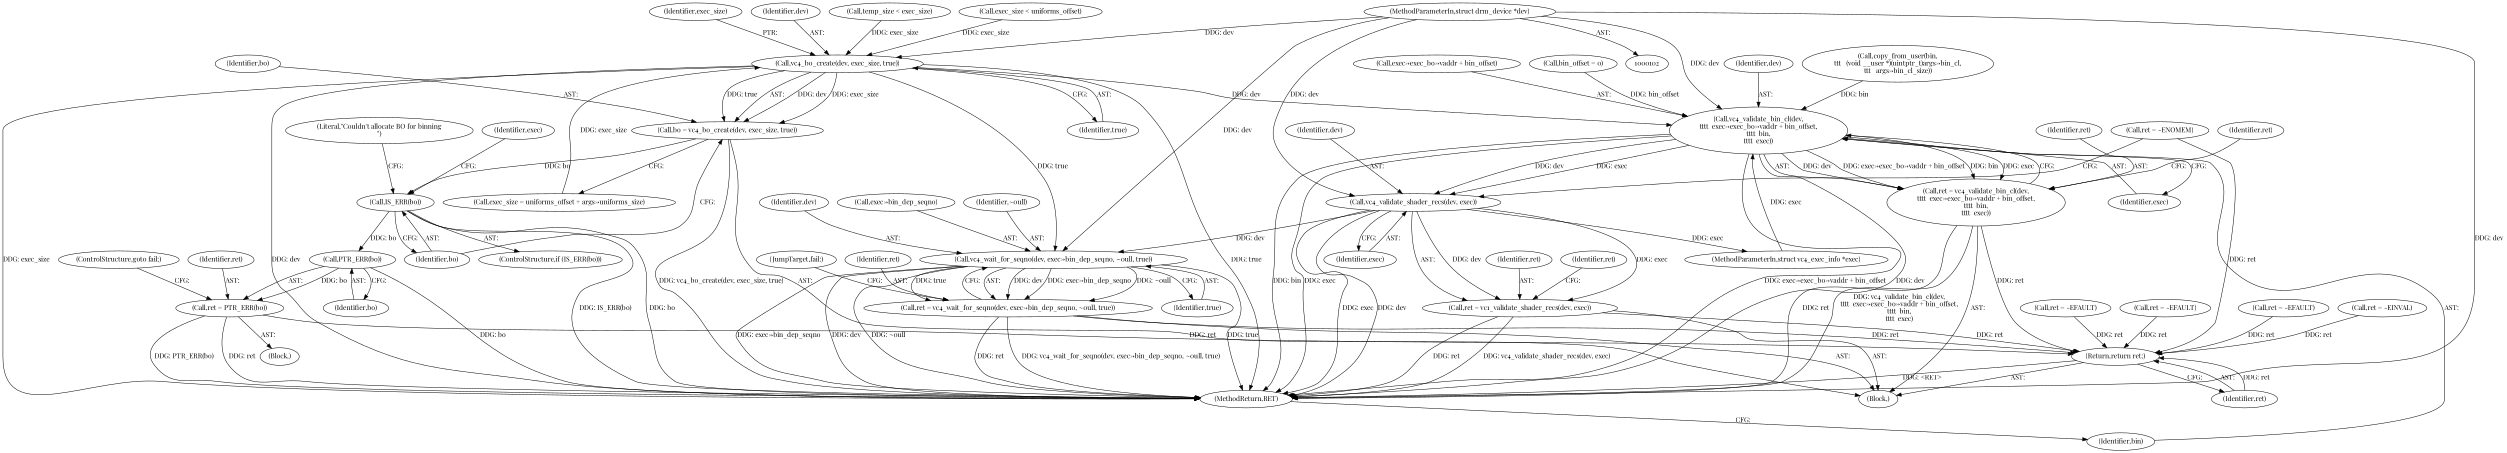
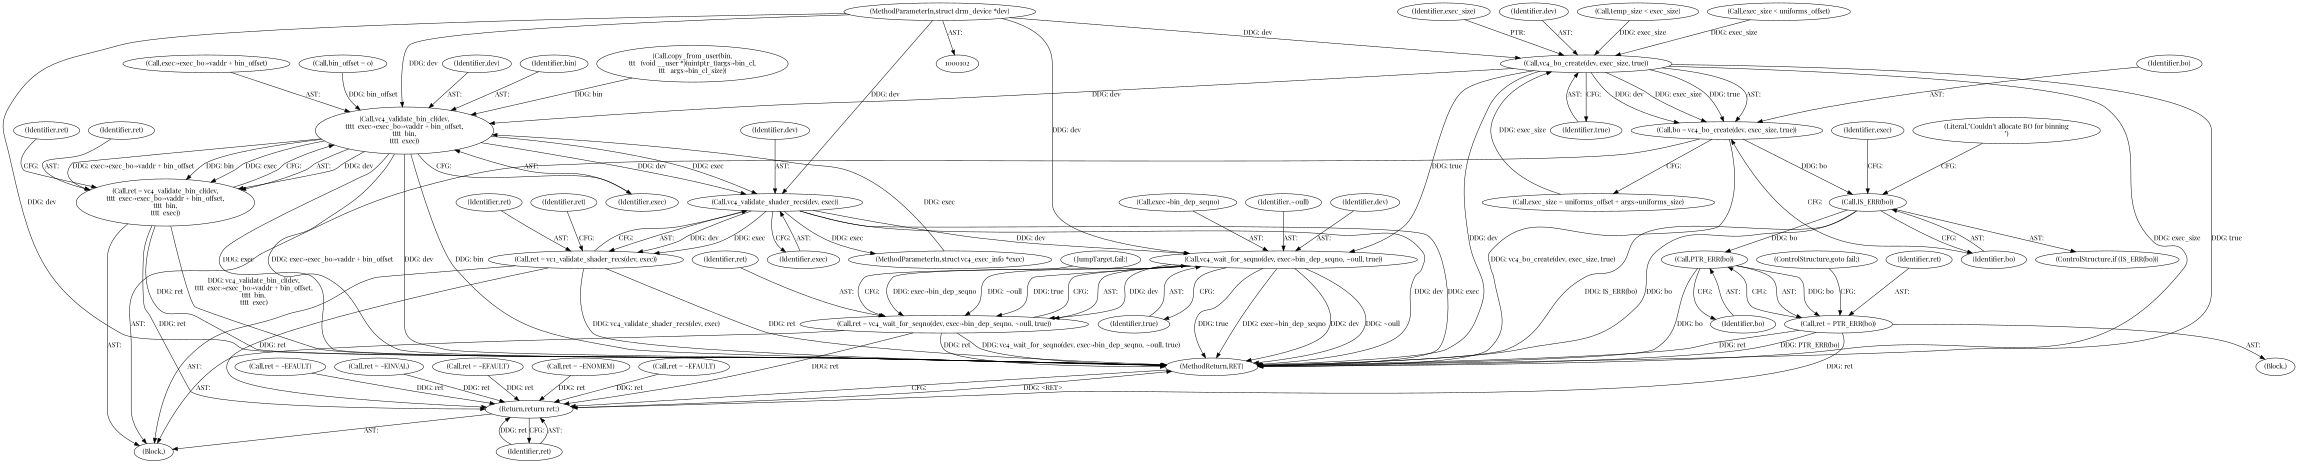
(1766, 178) -> (666, 228)
none -> (1754, 308)
(1687, 420) -> (872, 388)
